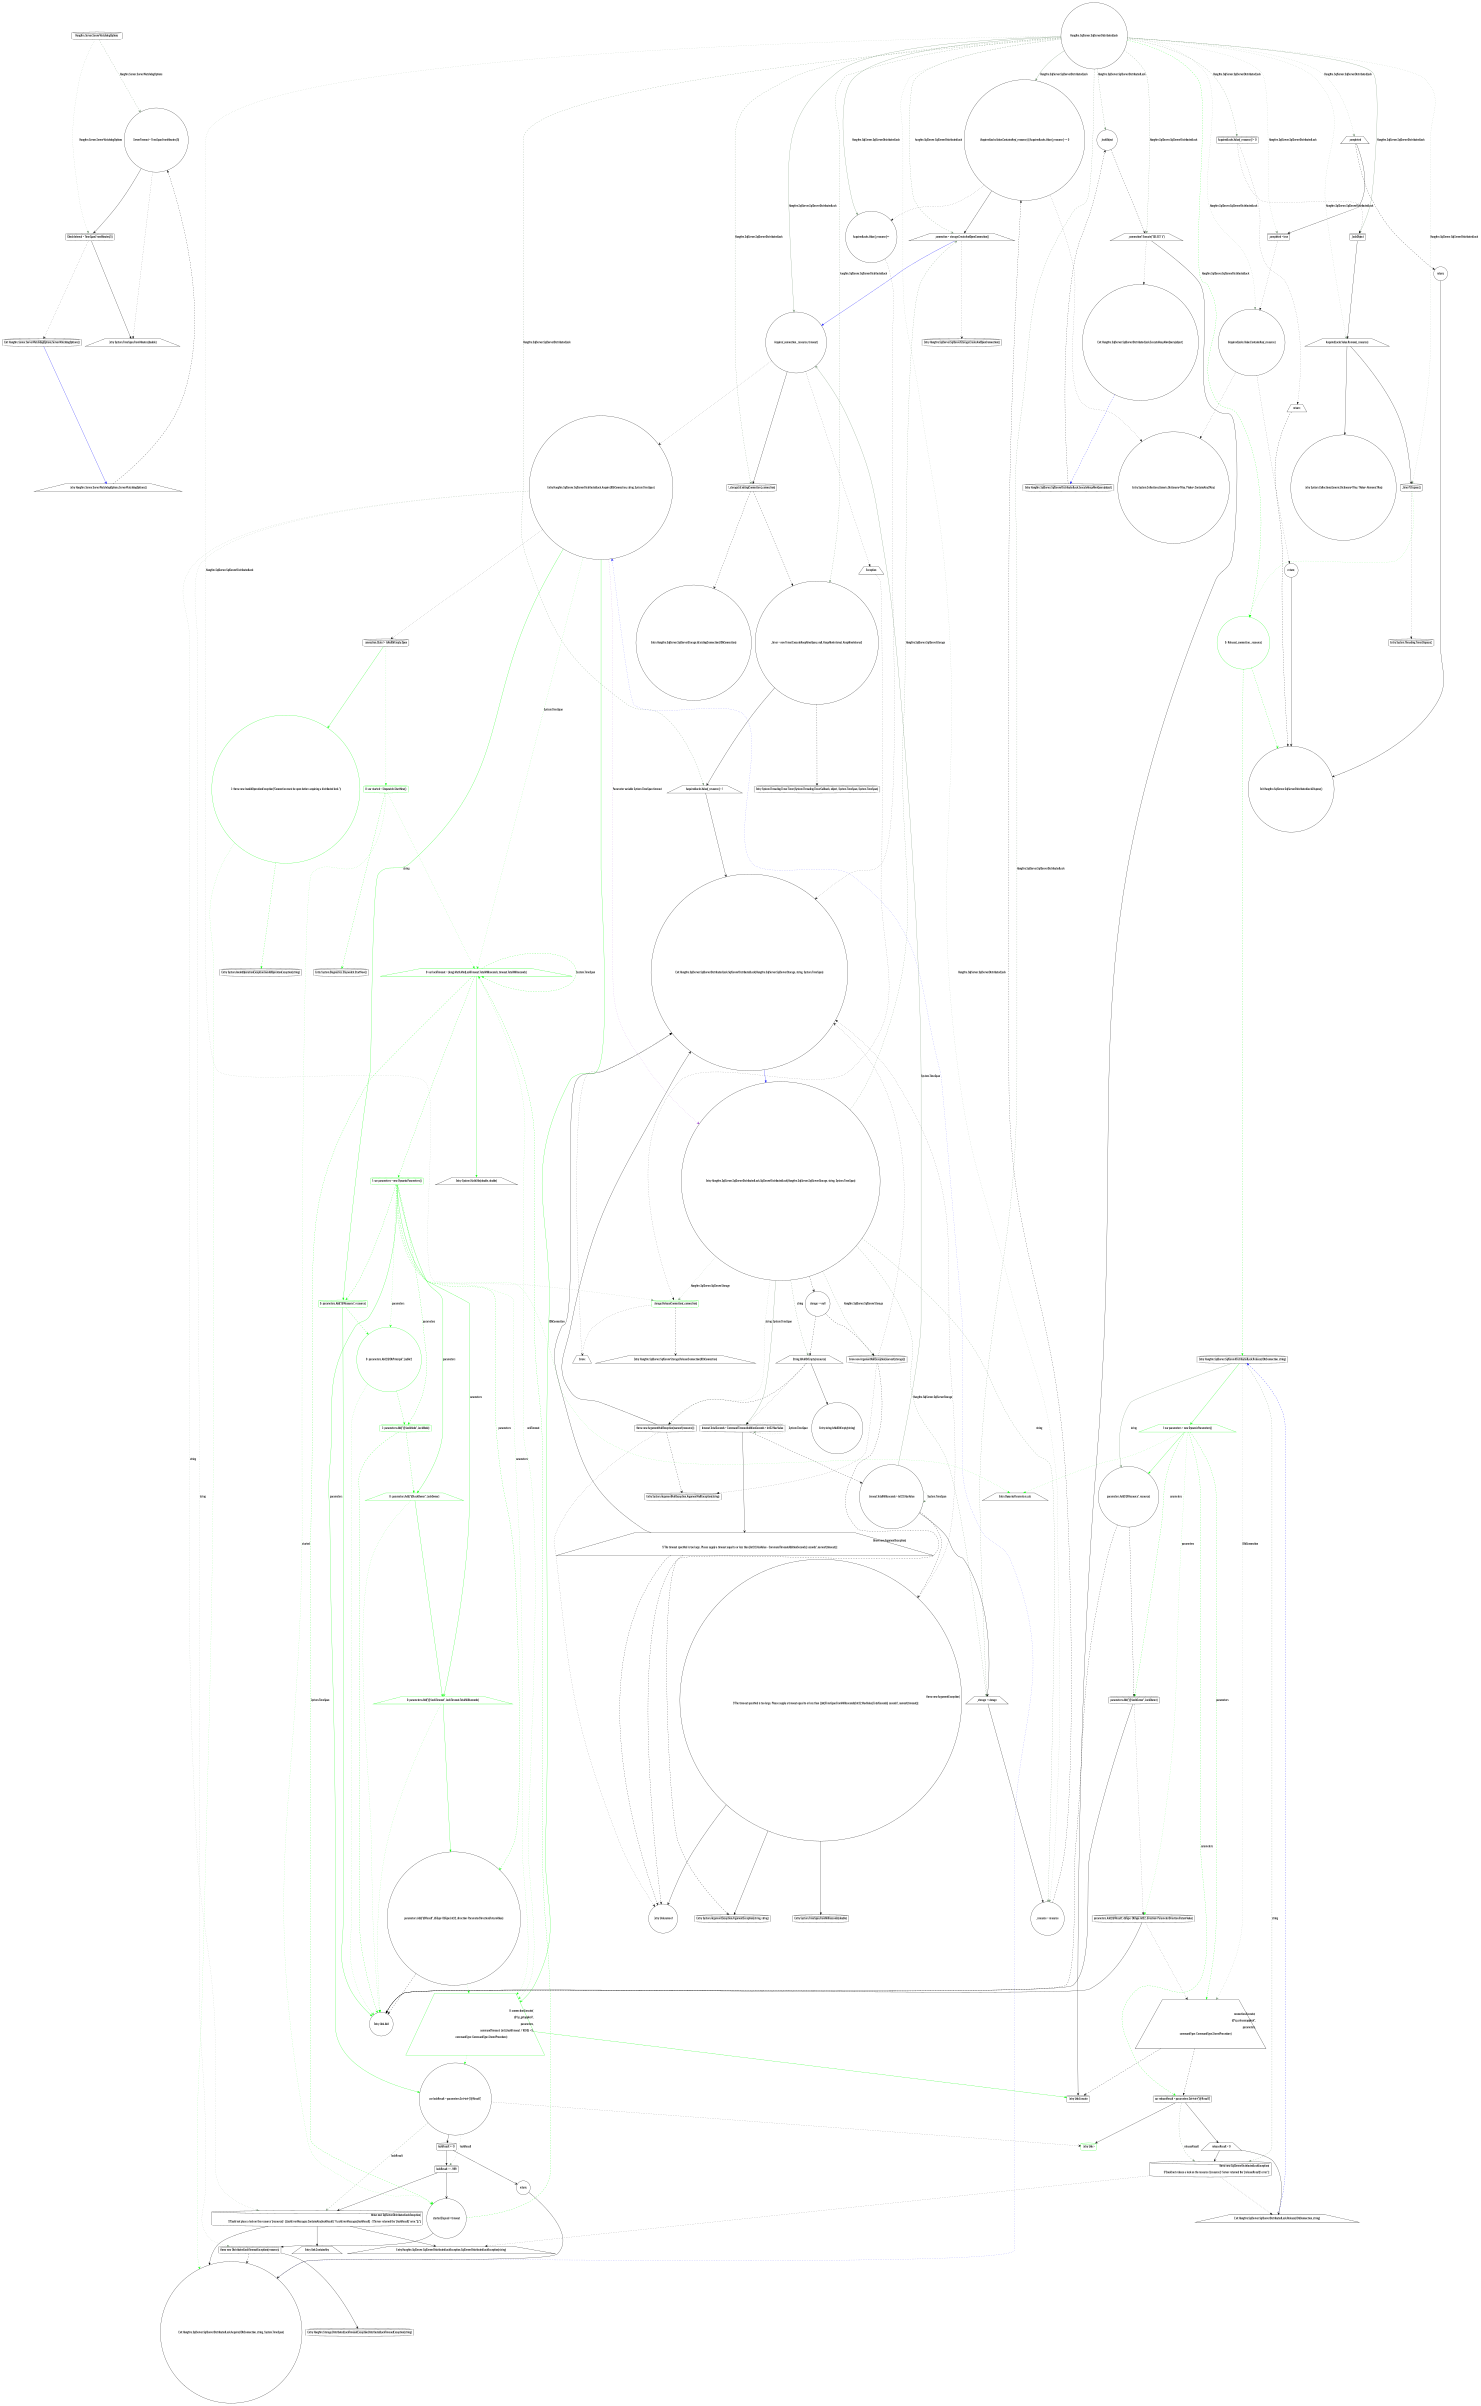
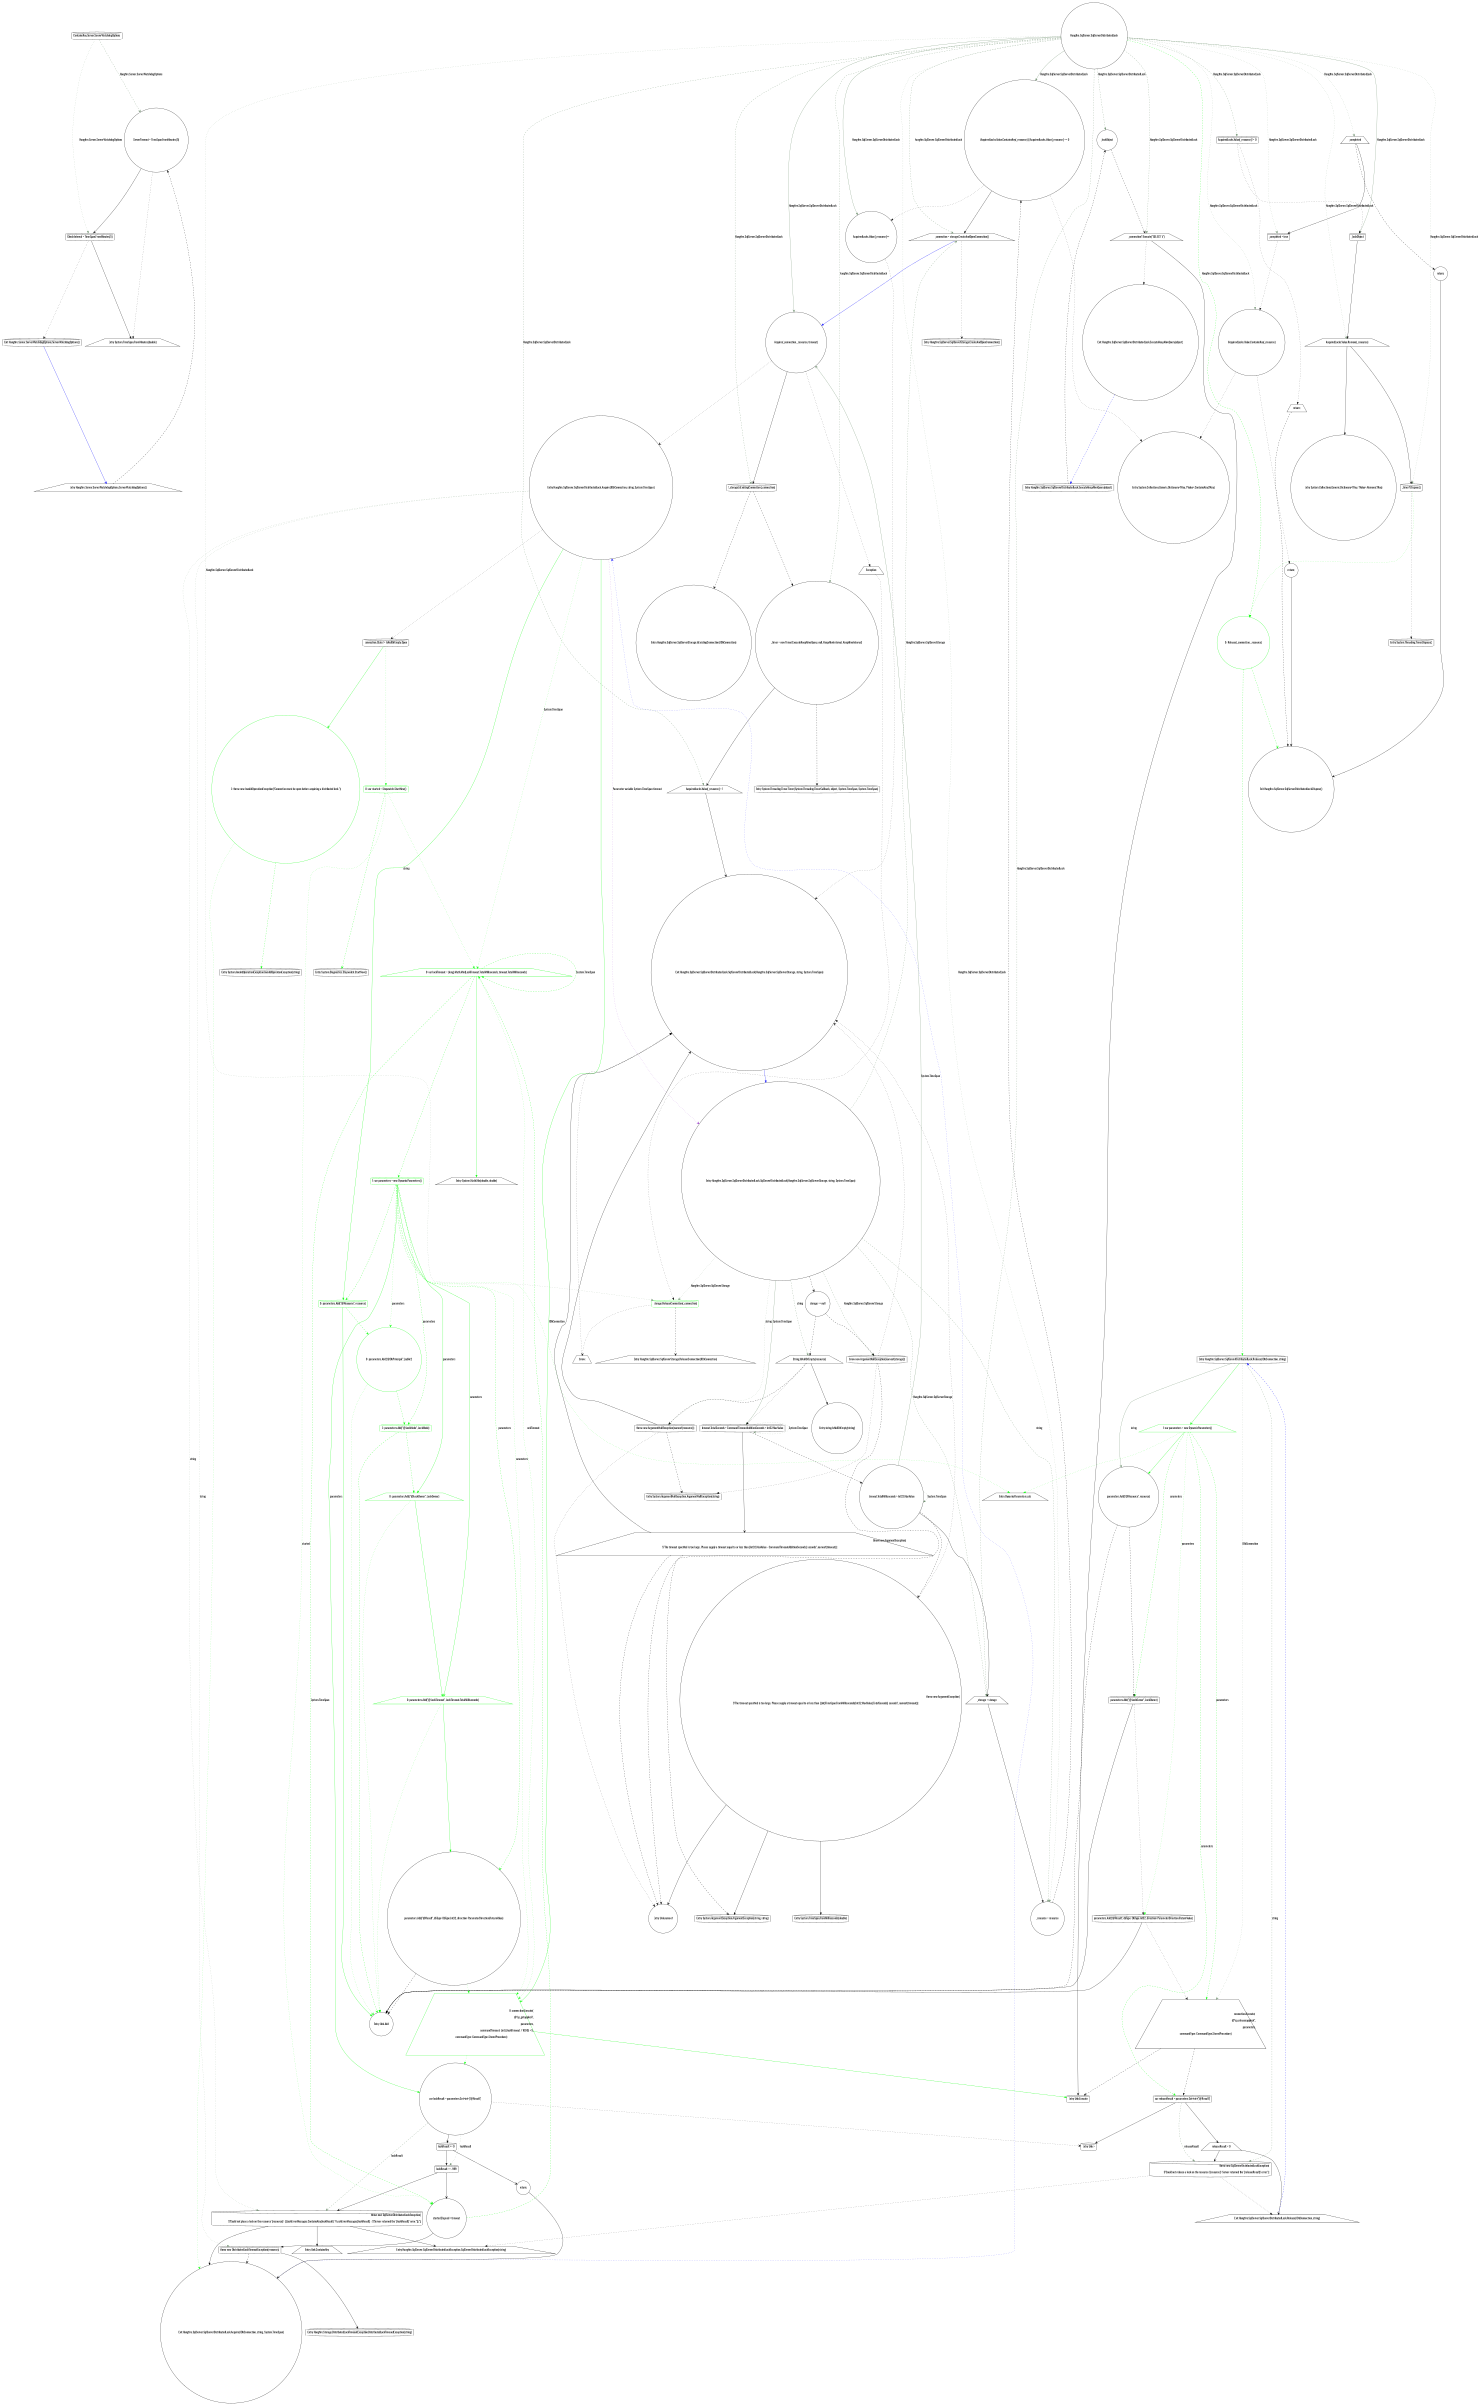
(97, 36) -> (97, 36)
(1089, 2147) -> (1089, 2147)
